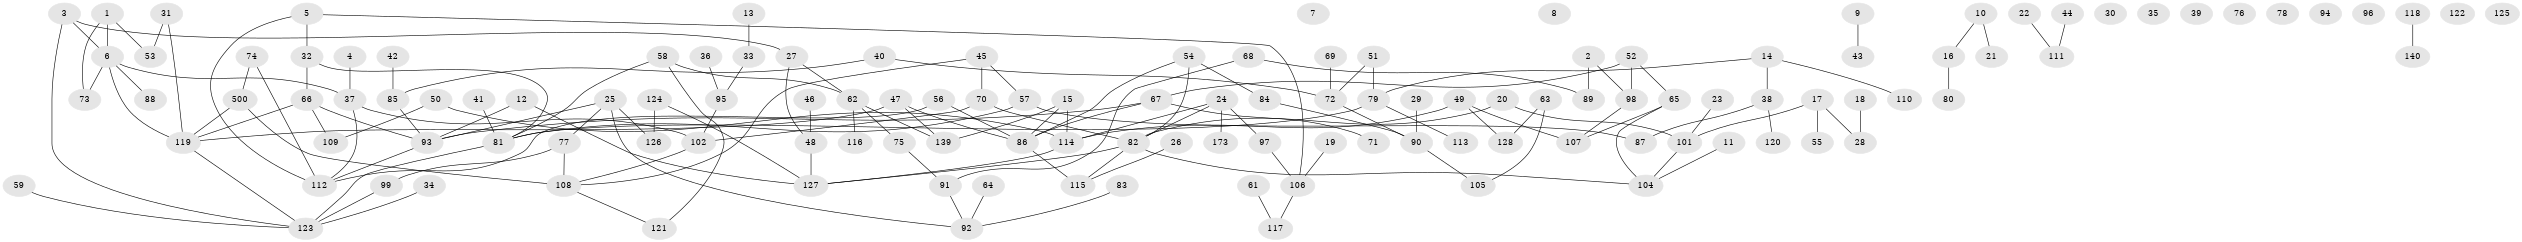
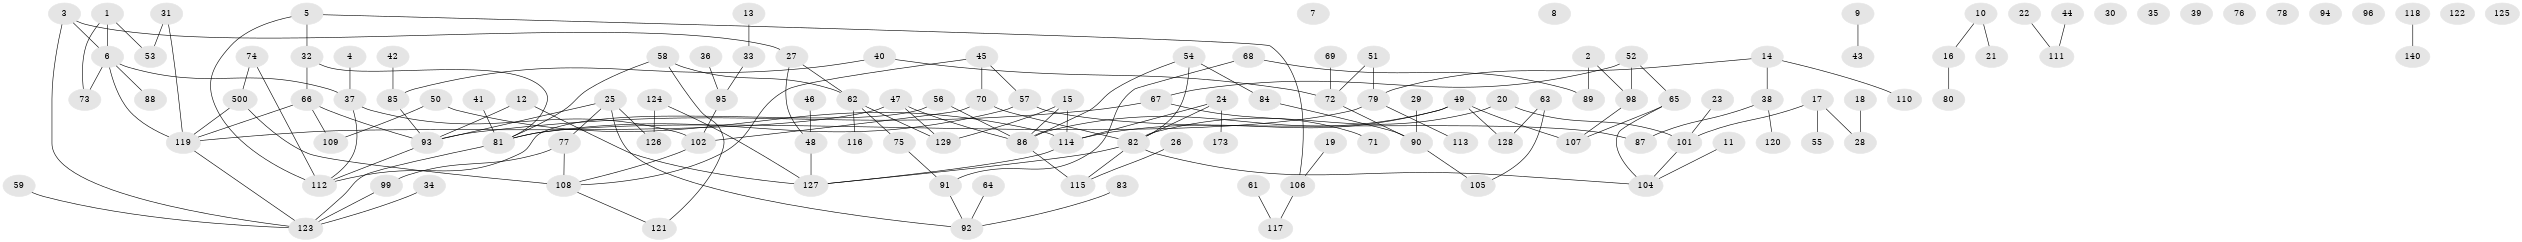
(1079, 120) -> (1199, 118)
(944, 143) -> (944, 143)
(1265, 143) -> none
